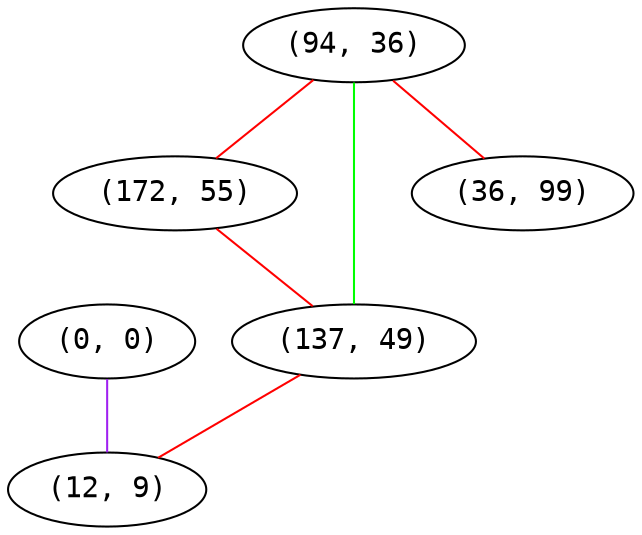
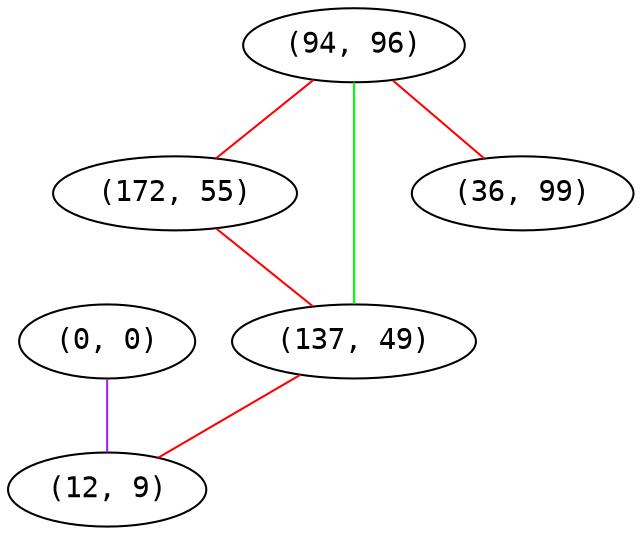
(354, 45) -> (354, 45)
